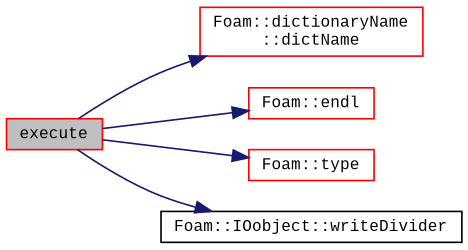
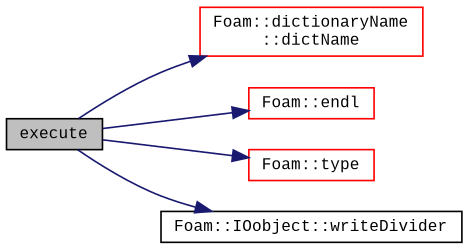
(54, 134) -> (54, 134)
